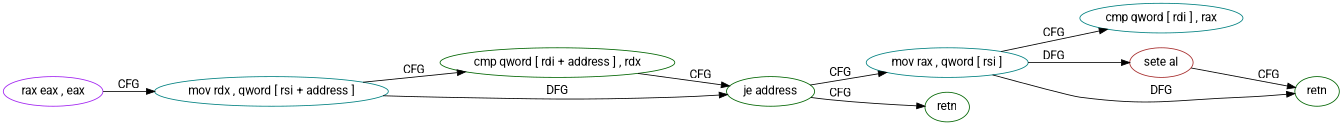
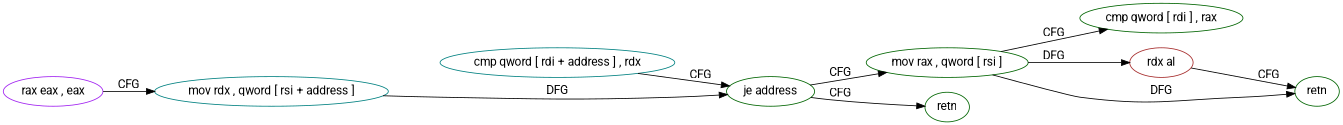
(1161, 18) -> (1161, 18)
(557, 63) -> (557, 63)
(947, 63) -> (947, 63)
(1161, 63) -> (1161, 63)
(410, 77) -> none
